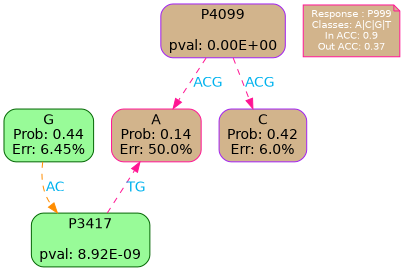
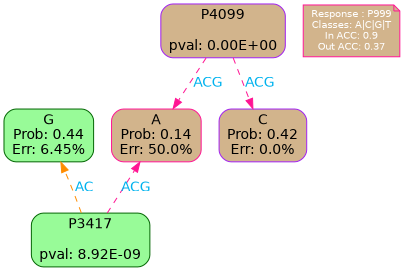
(263, 135) -> (263, 135)
(43, 184) -> (73, 192)
(136, 188) -> (136, 188)
